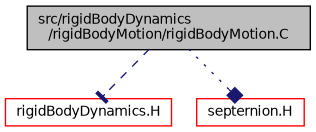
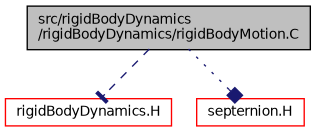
(169, 28) -> (169, 28)
